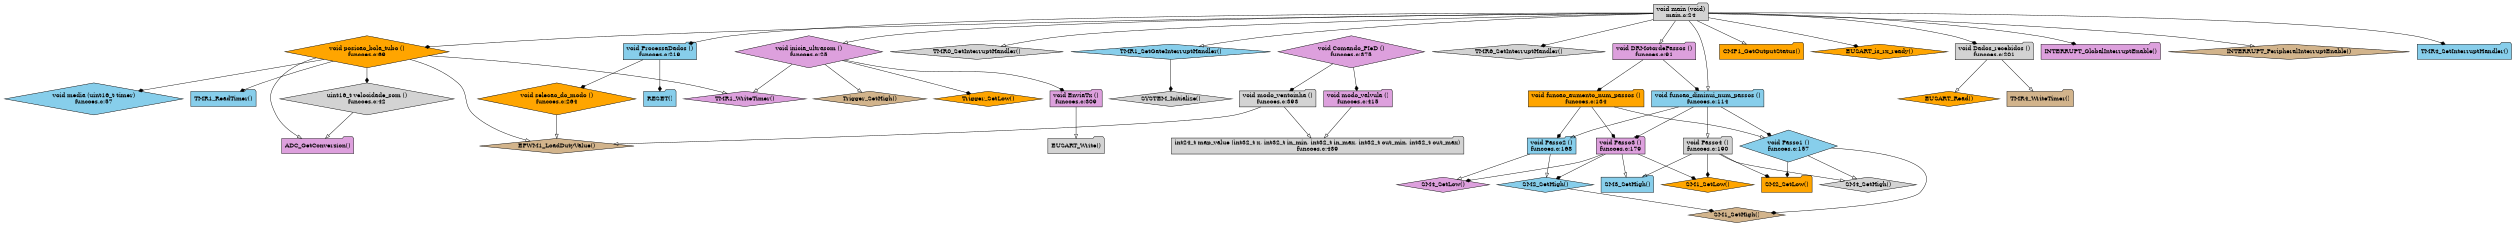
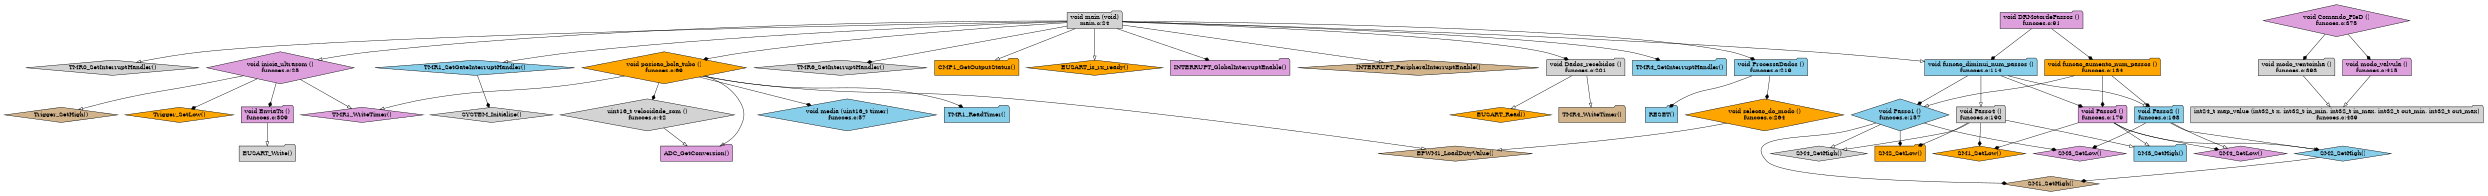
(1669, 31) -> none
(1781, 31) -> (1095, 42)
(940, 133) -> none
none -> (2080, 154)
